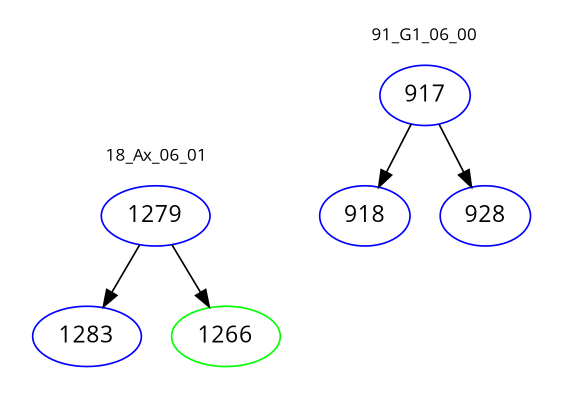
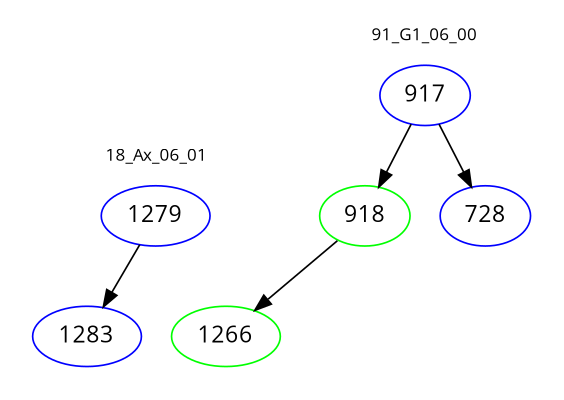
(365, 216) -> (365, 216)
(485, 216) -> (485, 216)
(186, 269) -> (303, 270)
